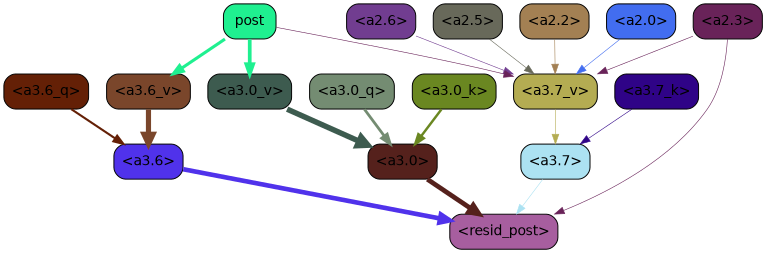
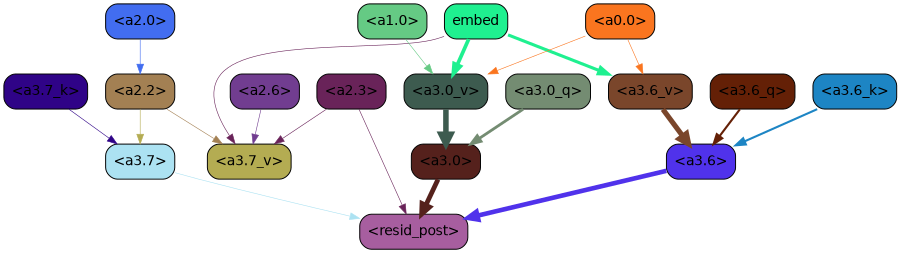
(250, 21) -> (476, 21)
none -> (392, 21)
(468, 21) -> none
none -> (620, 21)
(602, 53) -> (140, 52)
(454, 92) -> none
none -> (855, 92)
(555, 122) -> (140, 122)
